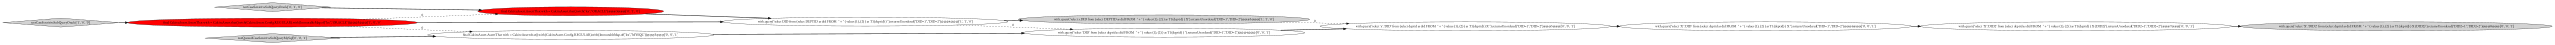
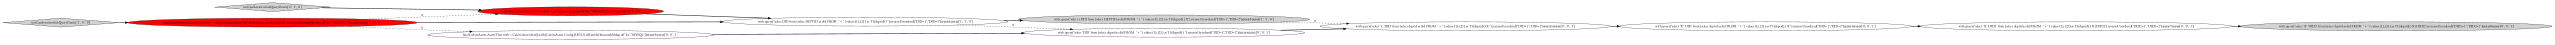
(273, 38) -> none
